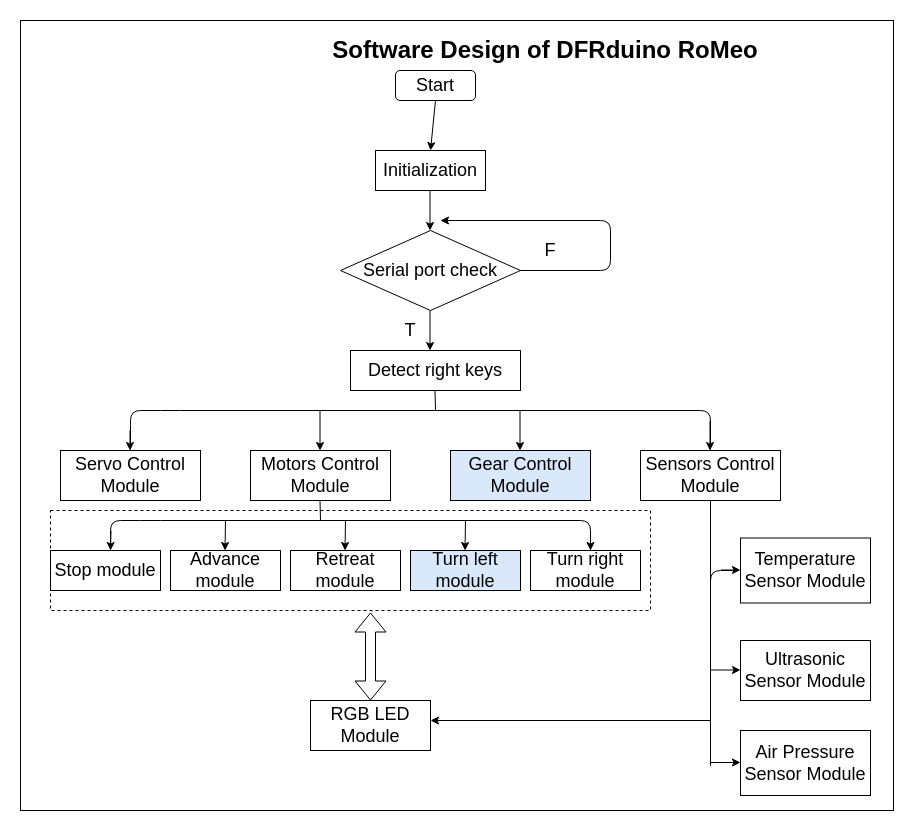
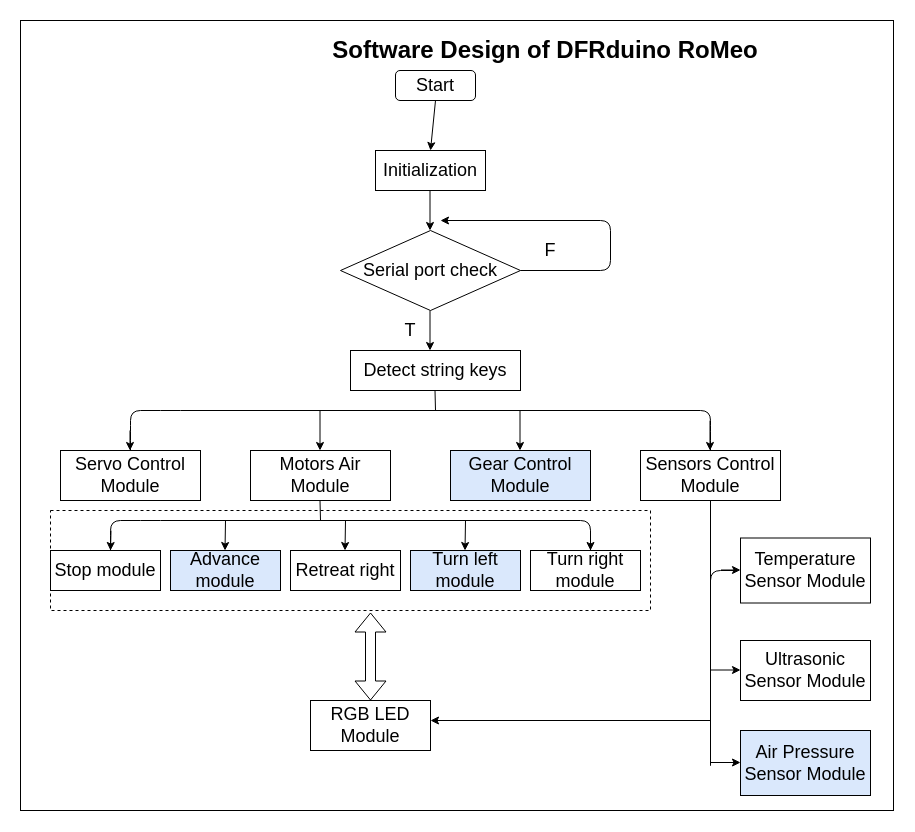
(436, 371) -> (436, 371)
(321, 476) -> (321, 476)
(226, 571) -> (226, 571)
(346, 571) -> (346, 571)
(806, 763) -> (806, 763)
